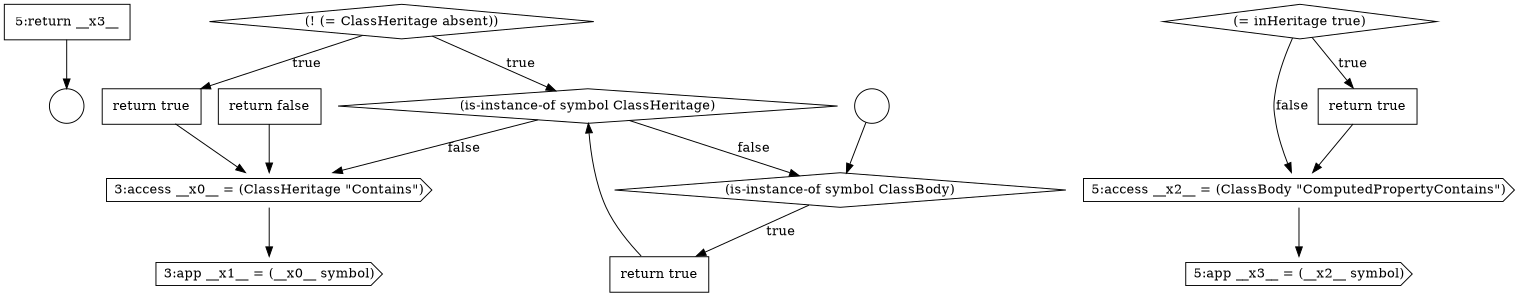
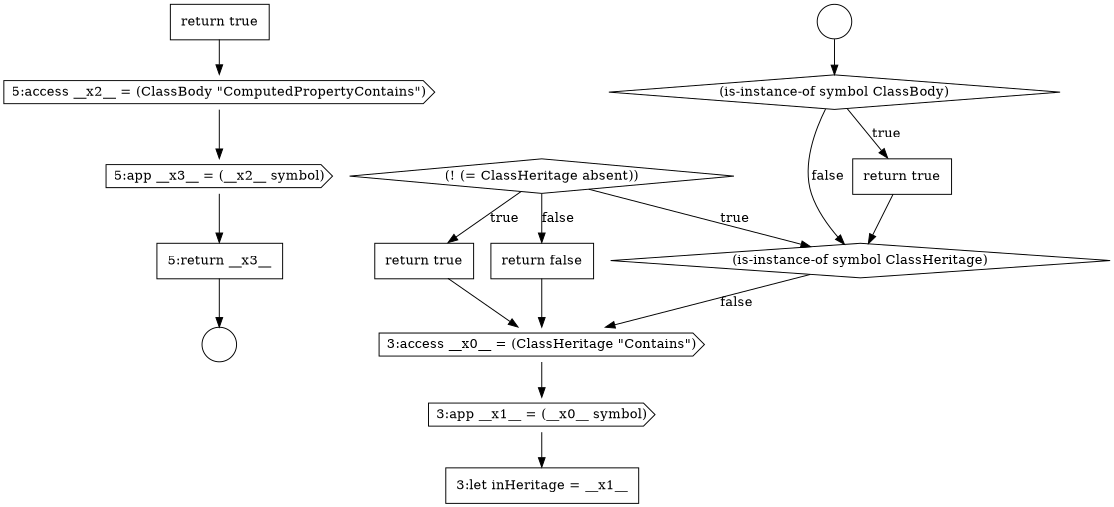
(1300, 22) -> none
(710, 147) -> (808, 176)
none -> (219, 213)
none -> (542, 213)
none -> (542, 485)
